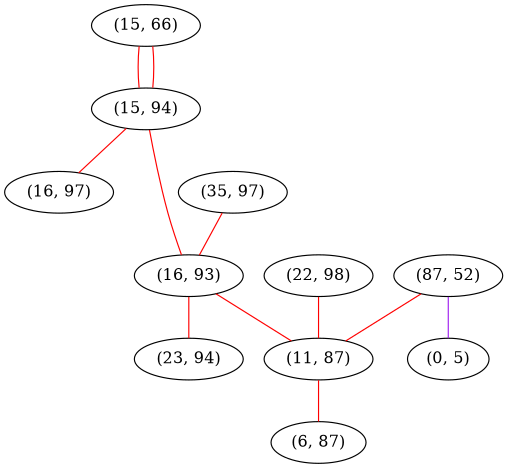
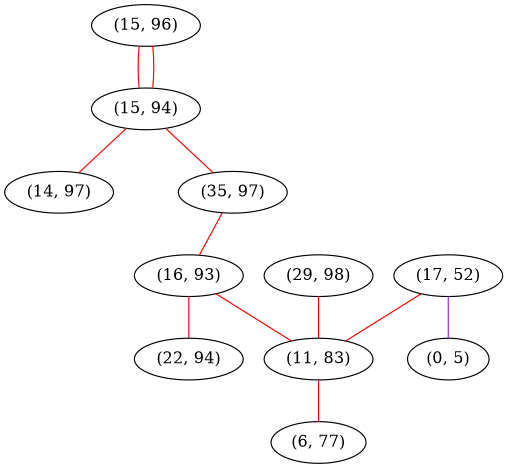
(146, 25) -> (146, 25)
(59, 192) -> (59, 192)
(163, 193) -> (189, 151)
(319, 276) -> (319, 276)
(448, 276) -> (448, 276)
(189, 359) -> (189, 359)
(319, 359) -> (319, 359)
(319, 442) -> (319, 442)
